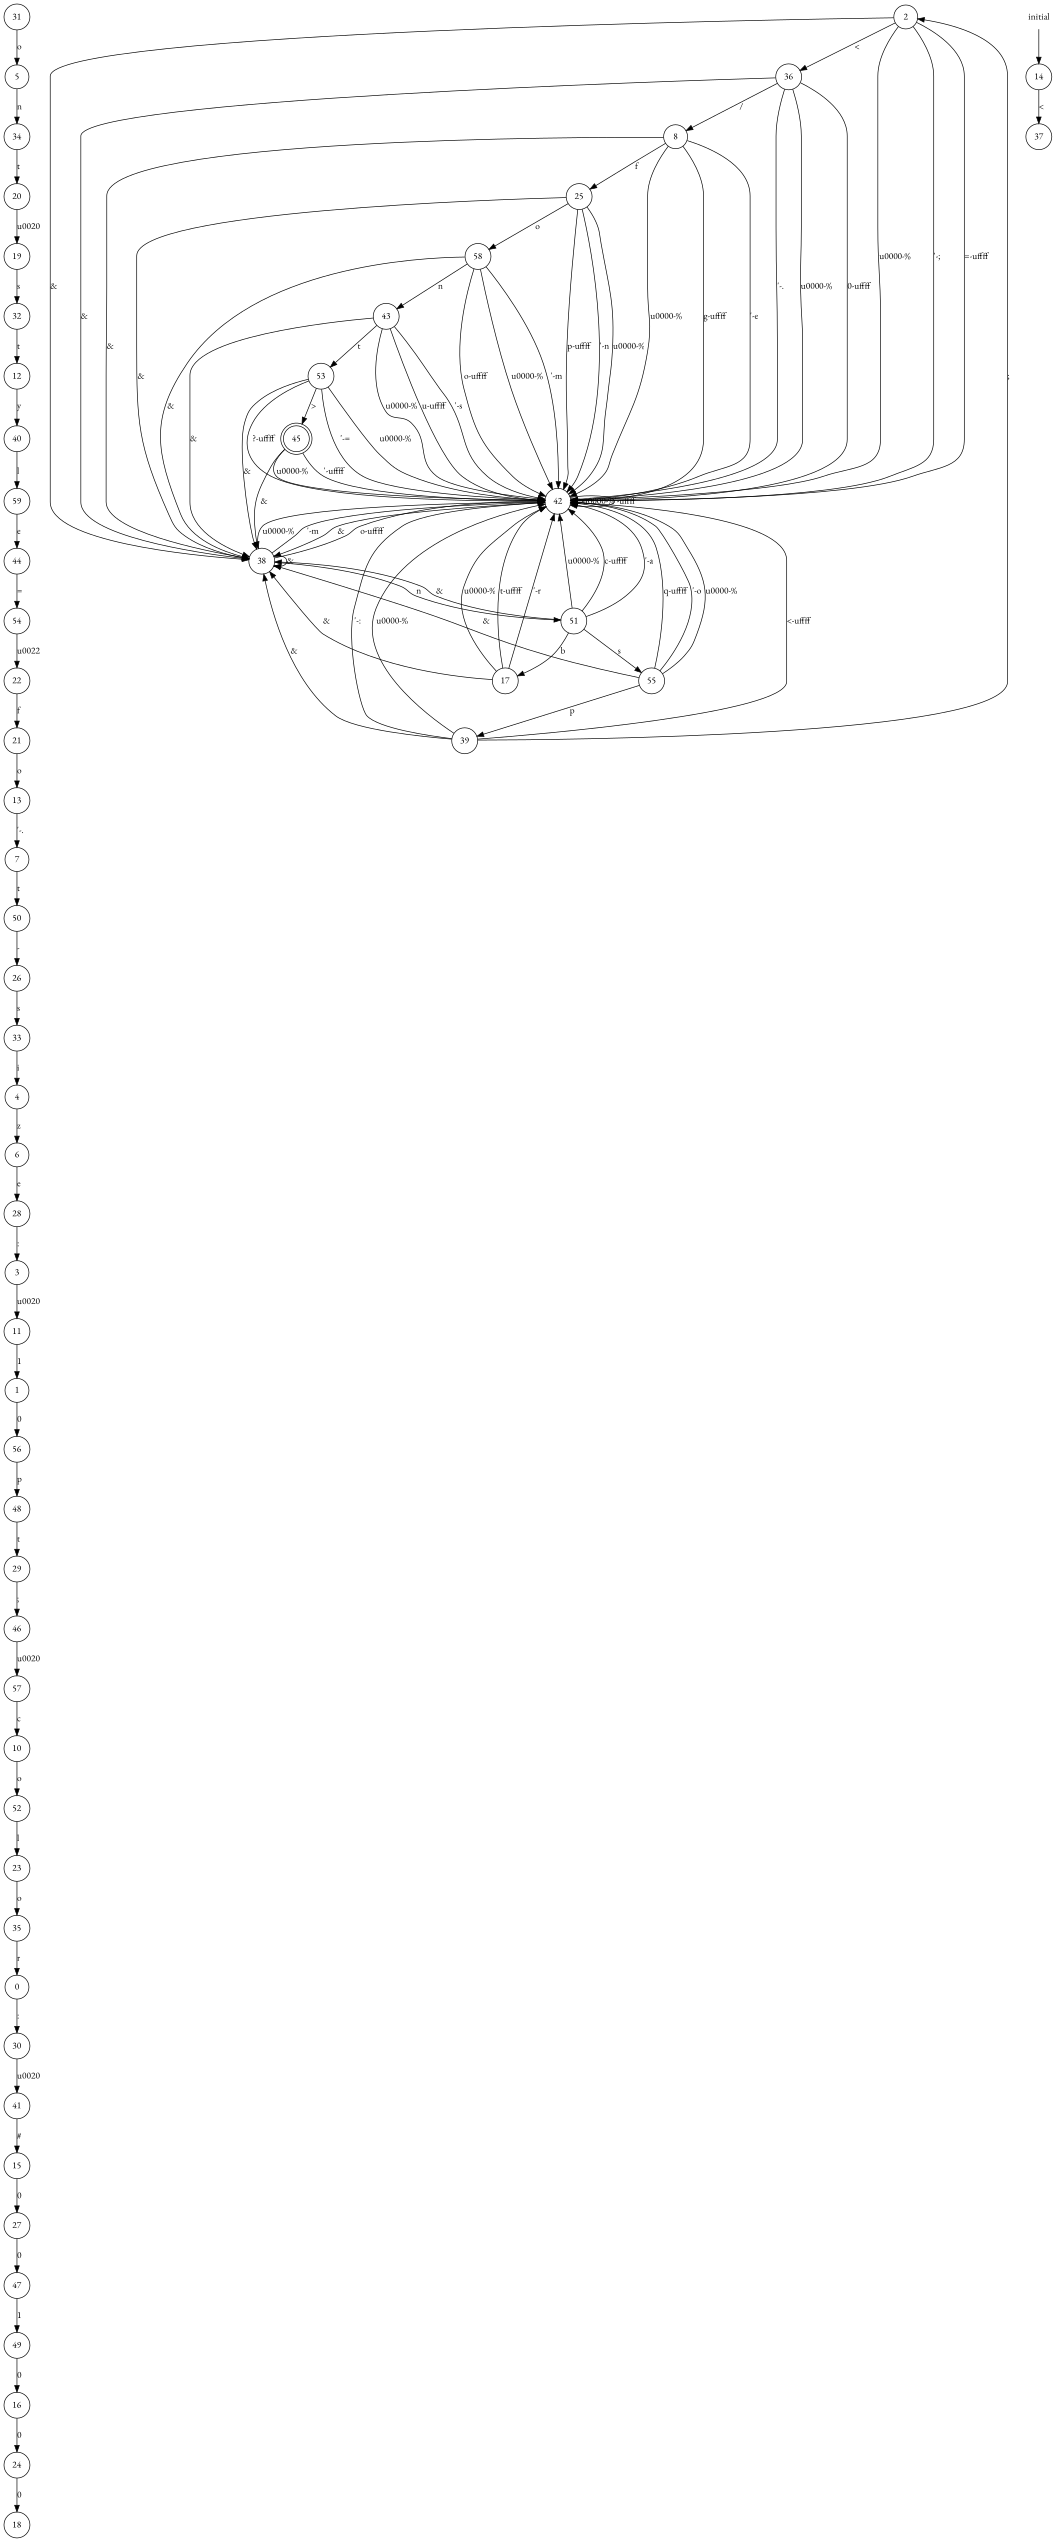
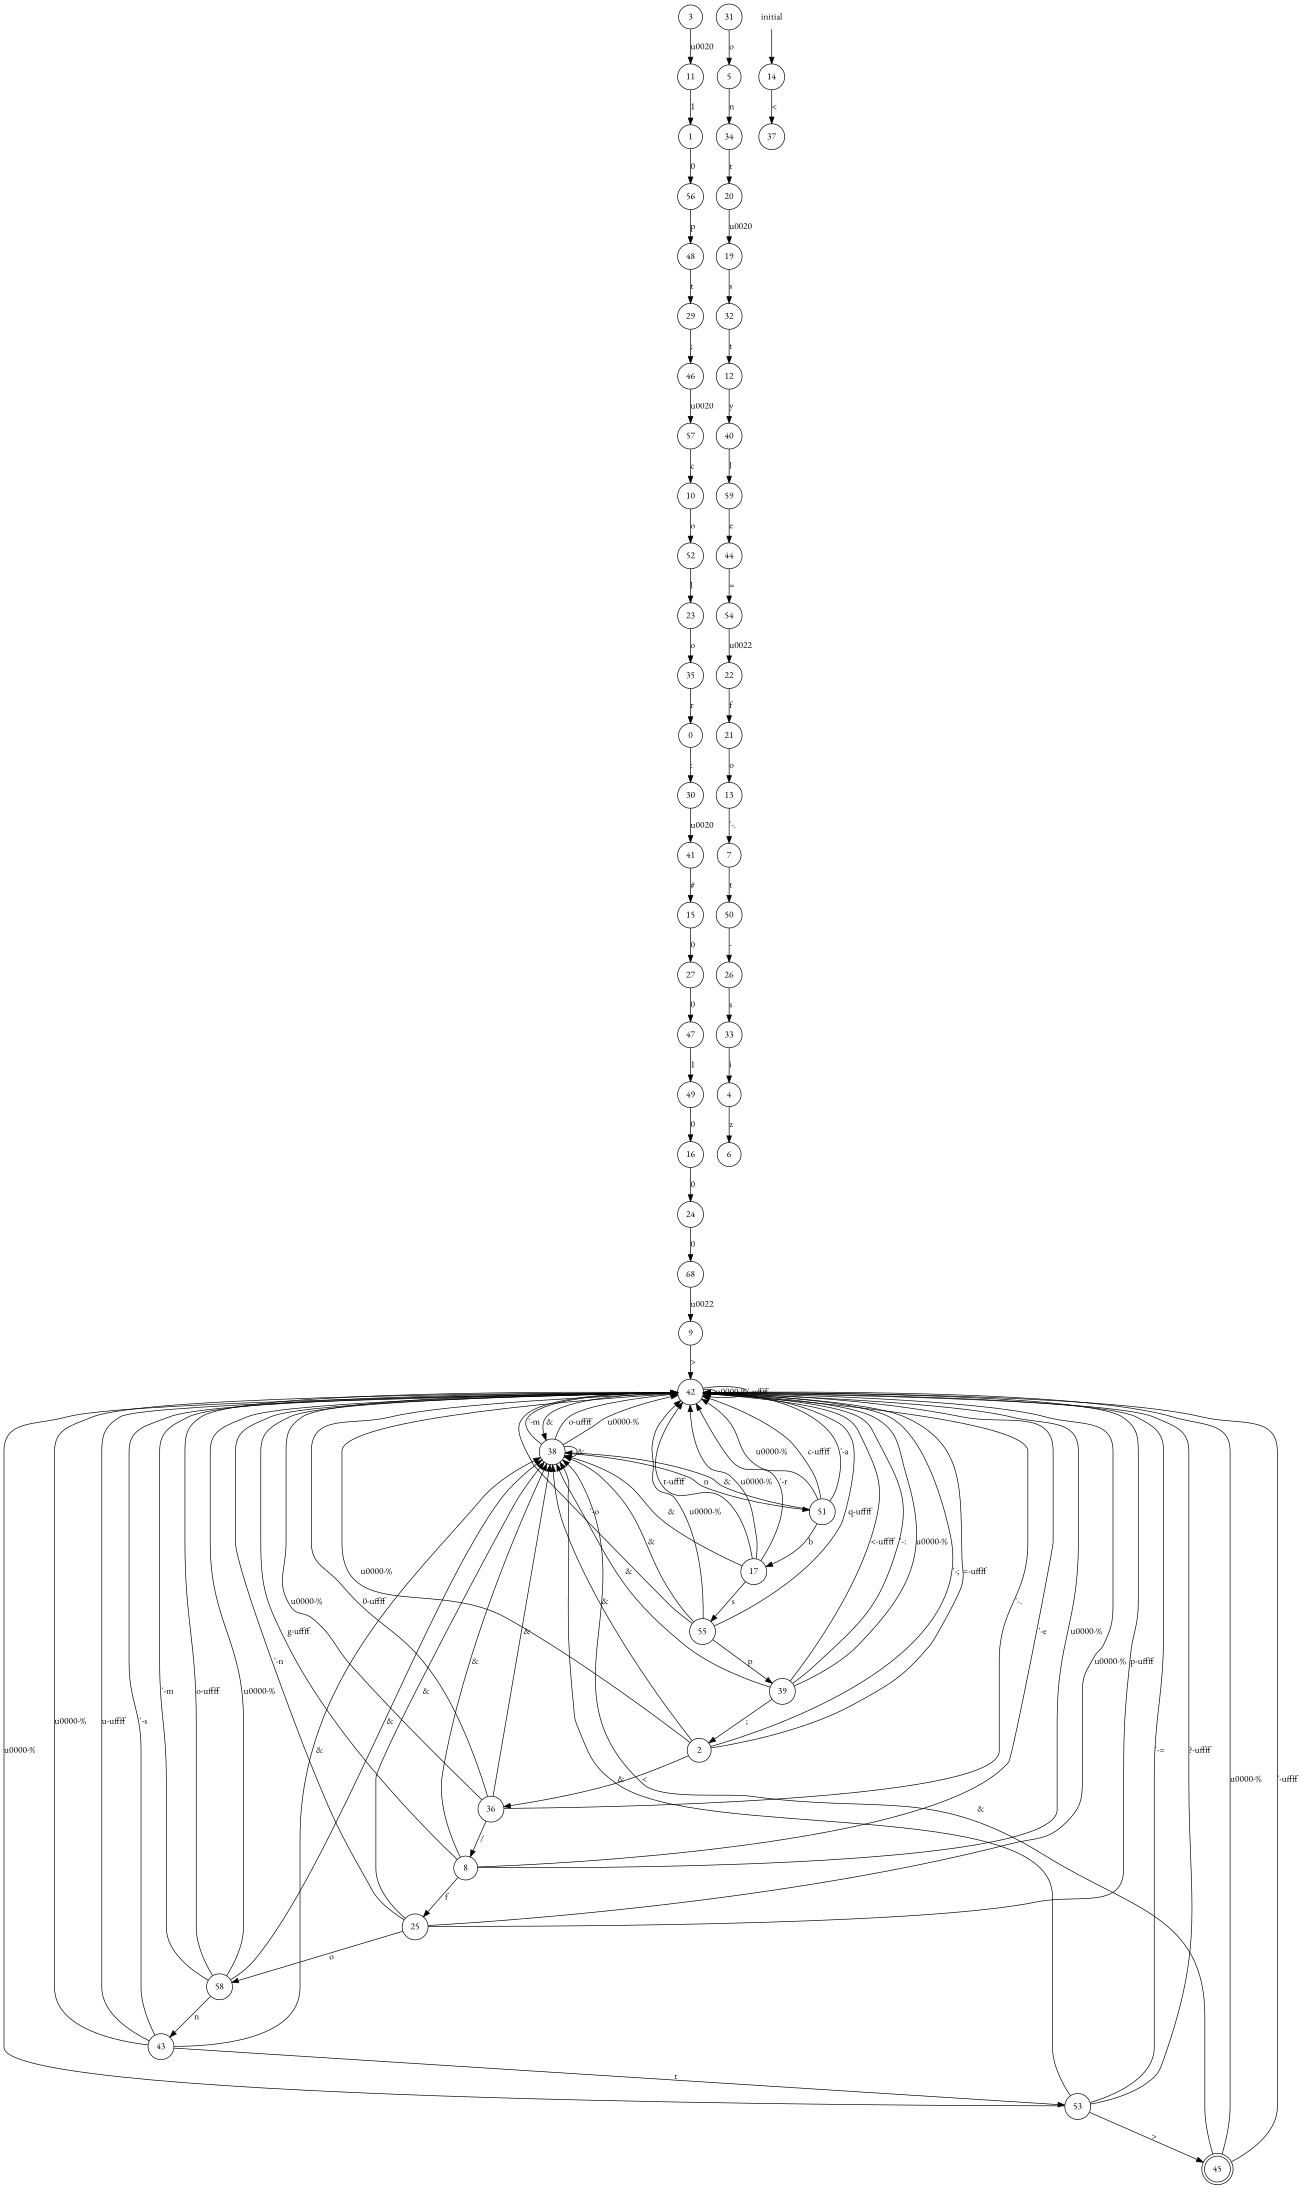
(610, 649) -> (730, 1599)
(17, 1214) -> none
none -> (691, 1333)
(17, 2525) -> (691, 1274)
